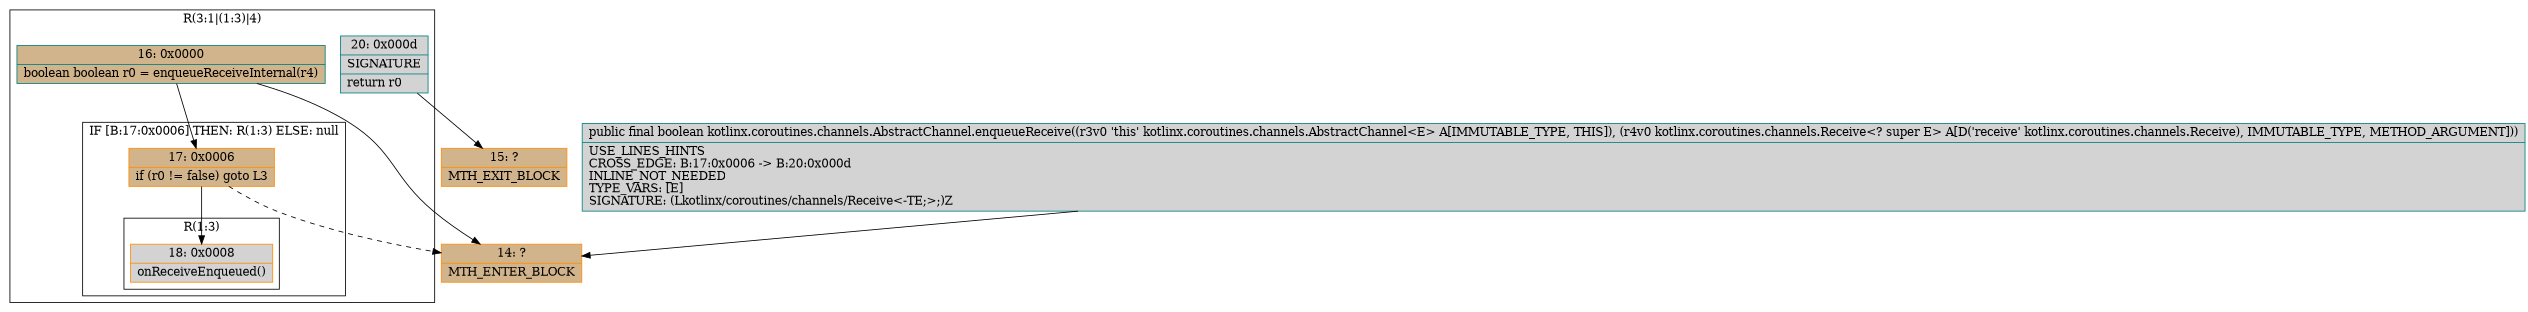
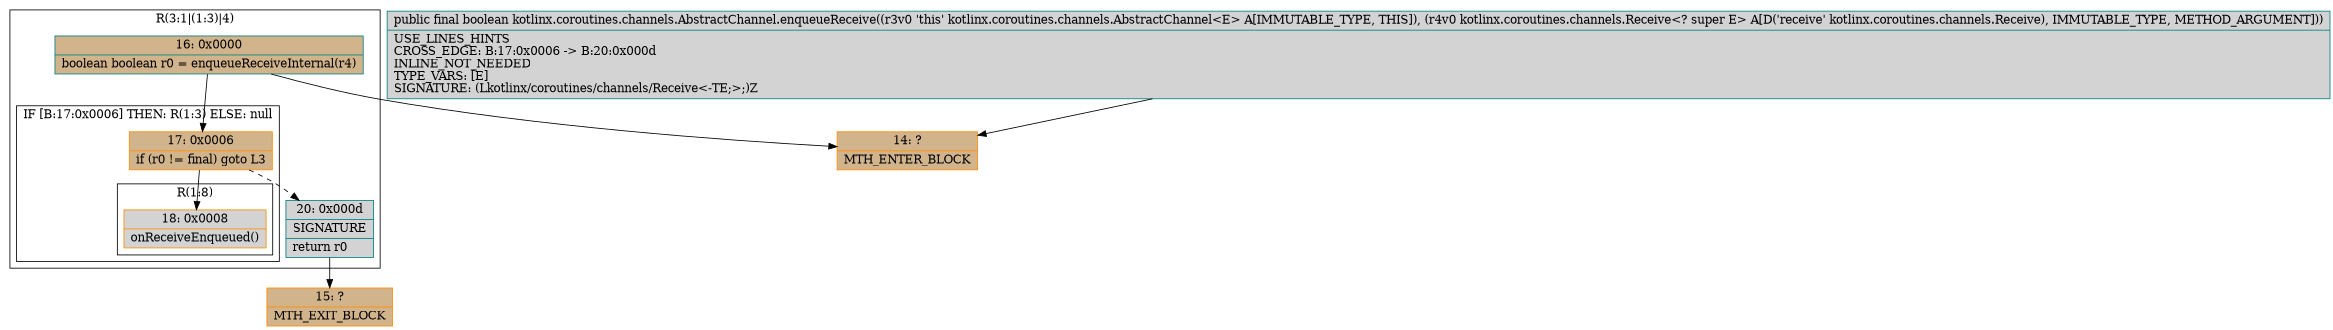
(202, 176) -> (201, 160)
(202, 228) -> (195, 193)
(328, 228) -> (267, 179)
